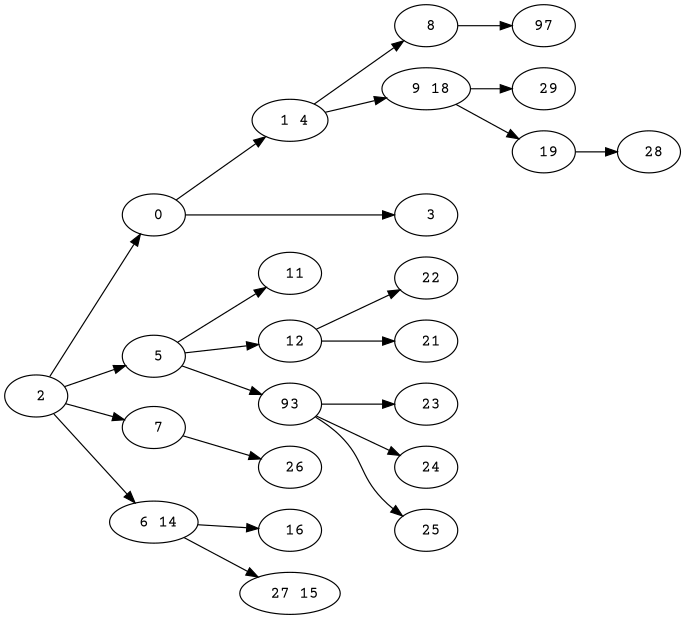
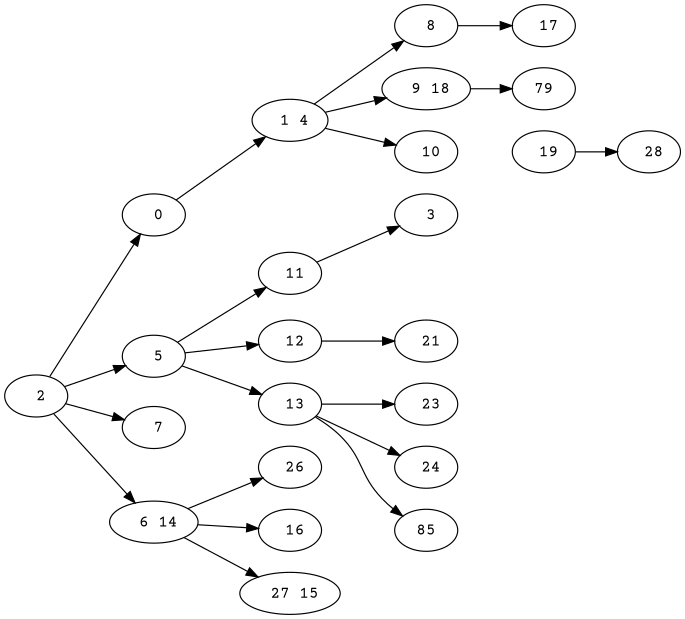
(544, 26) -> (544, 26)
(544, 89) -> (544, 89)
(482, 119) -> none
none -> (426, 152)
(284, 215) -> (353, 246)
(426, 278) -> none
(290, 404) -> (290, 404)
(216, 446) -> (220, 496)
(426, 530) -> (426, 530)
